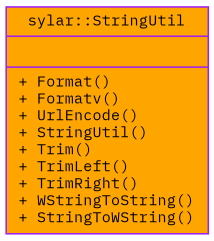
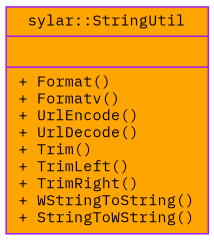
(84, 133) -> (79, 133)
